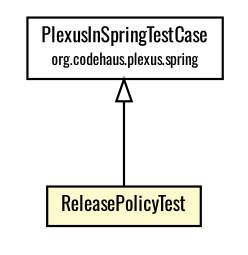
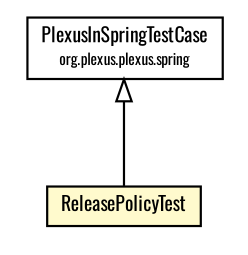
(125, 60) -> (125, 60)
